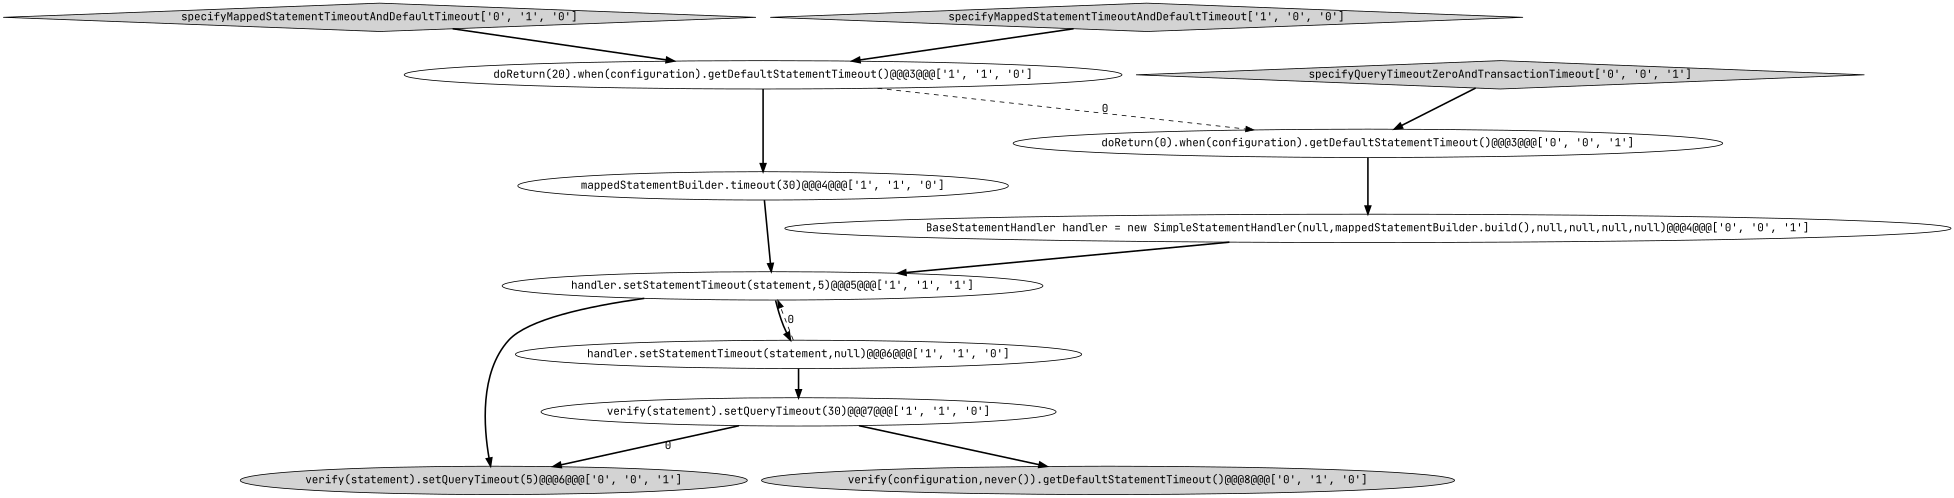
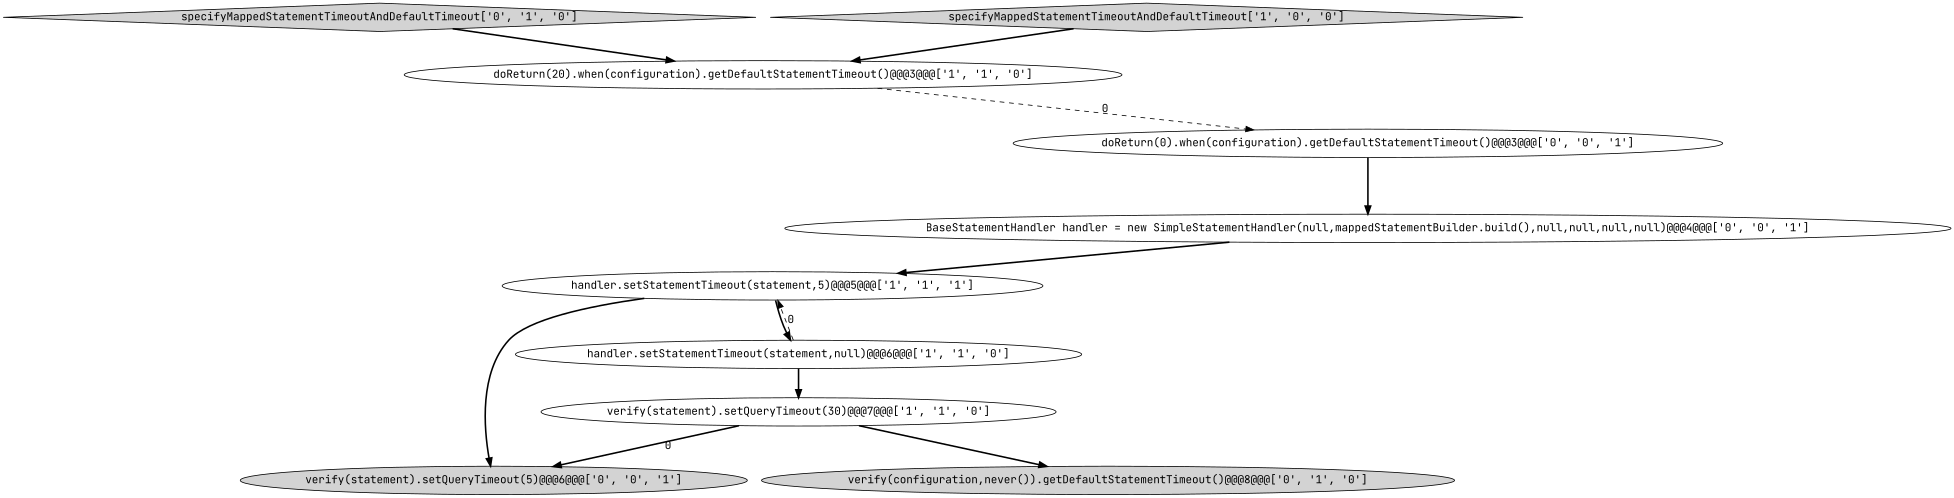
(1500, 75) -> none
(763, 186) -> none
